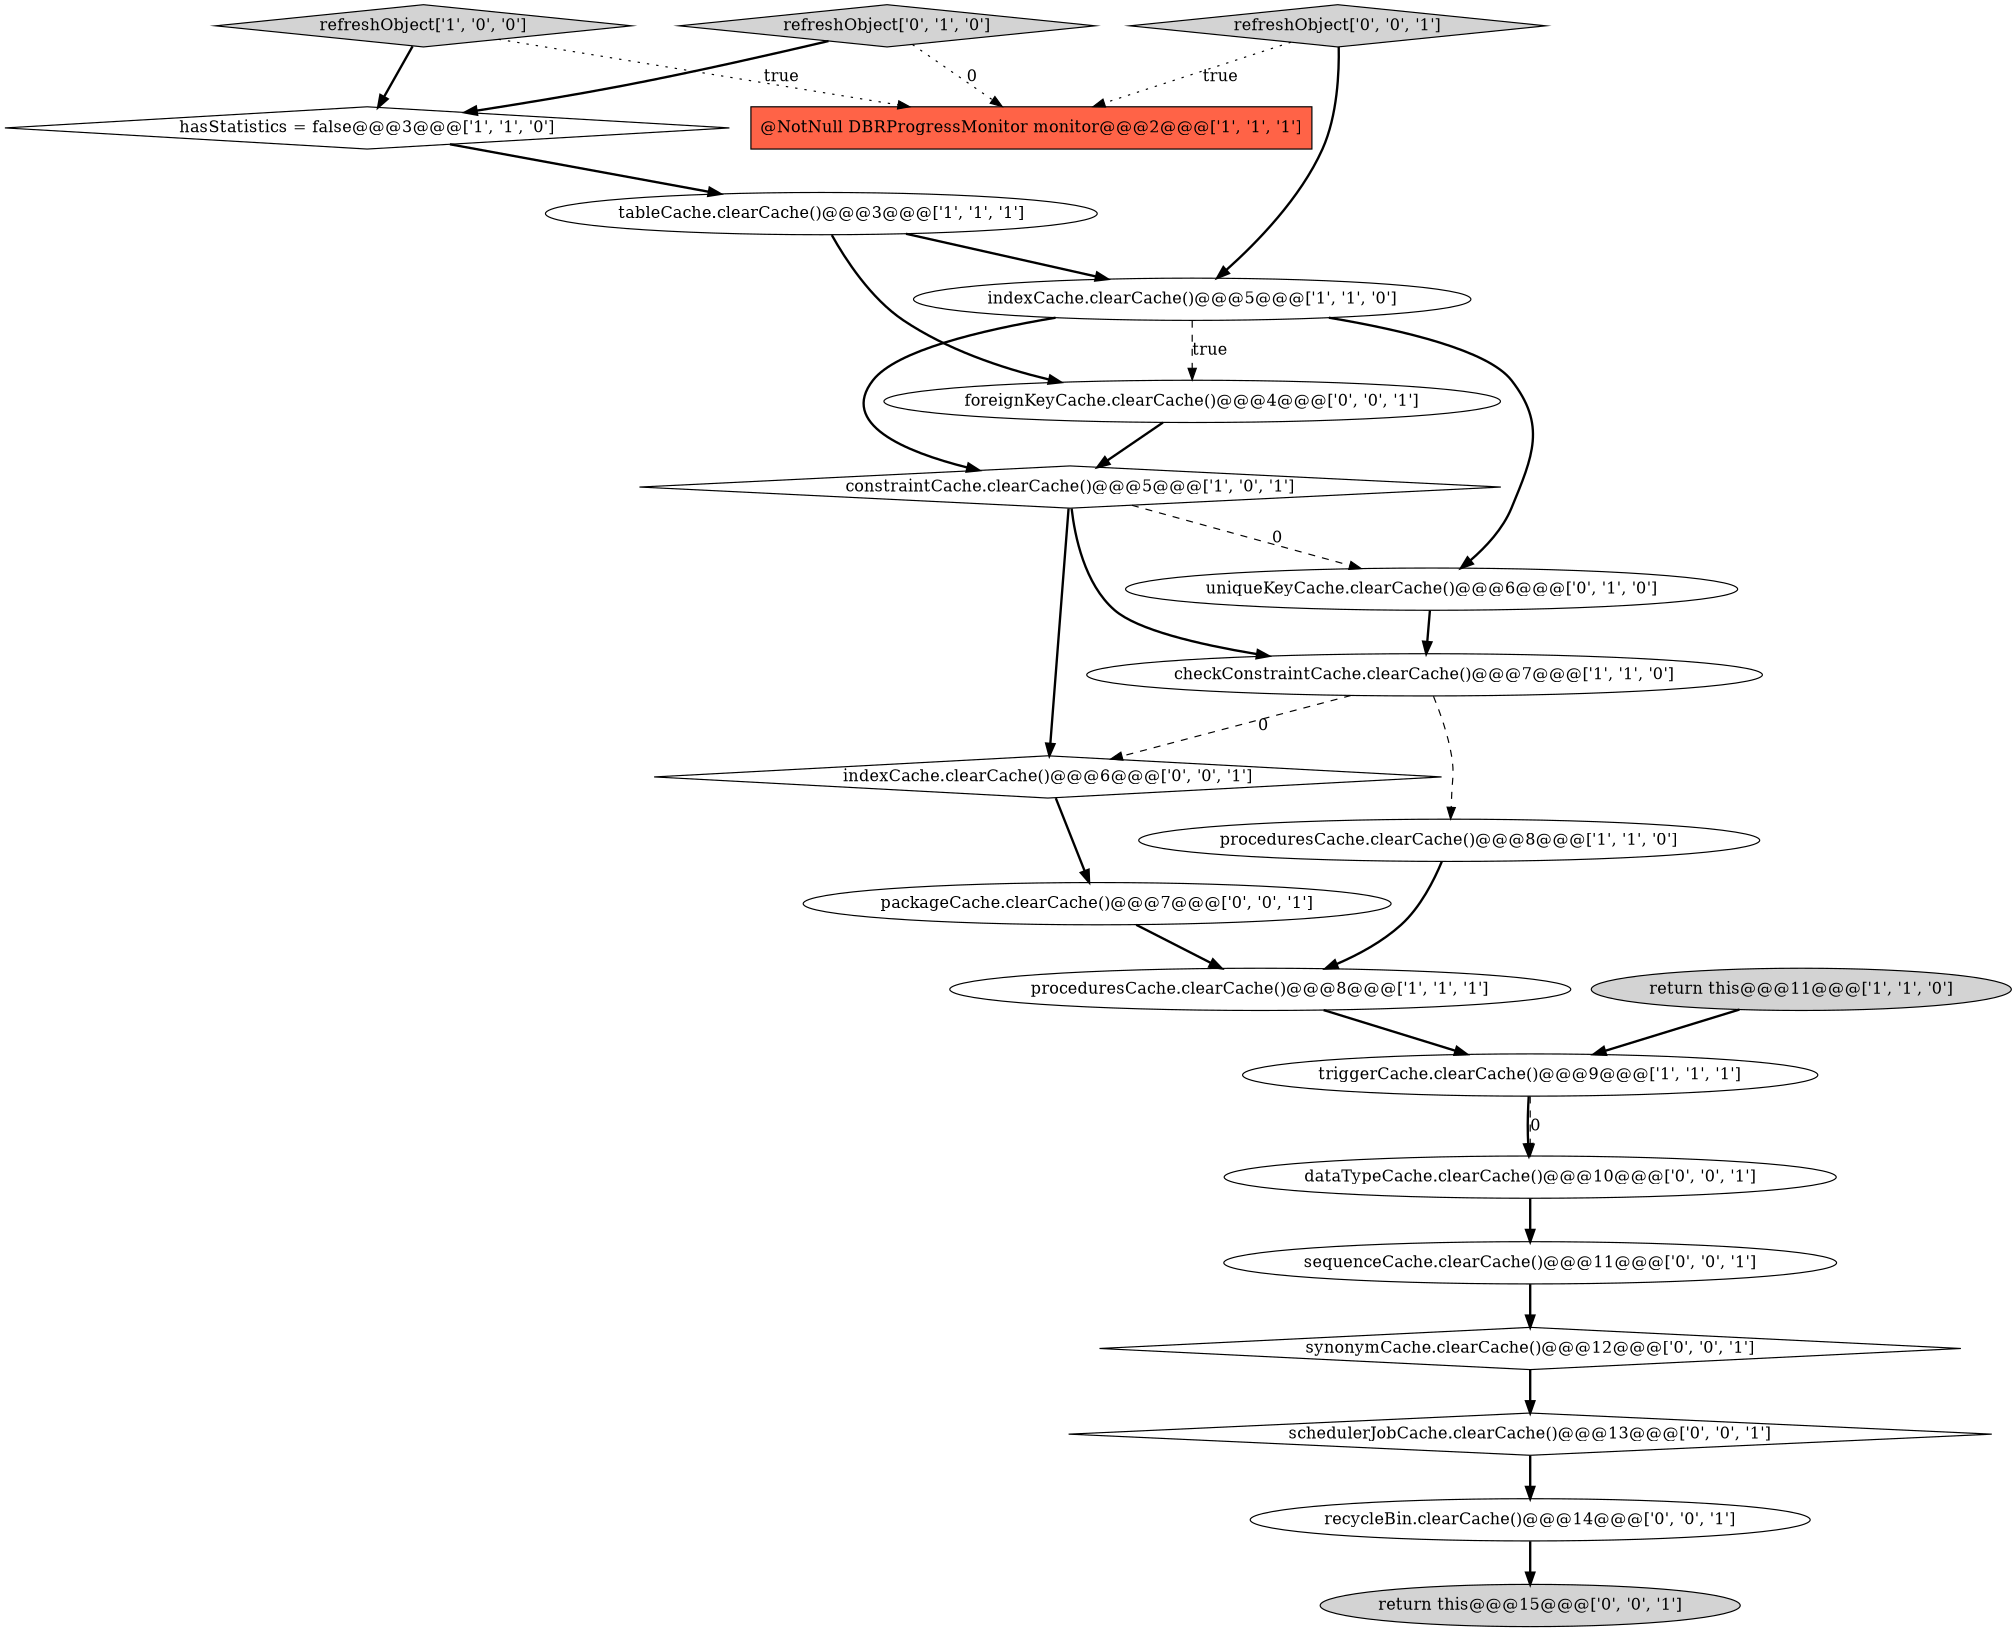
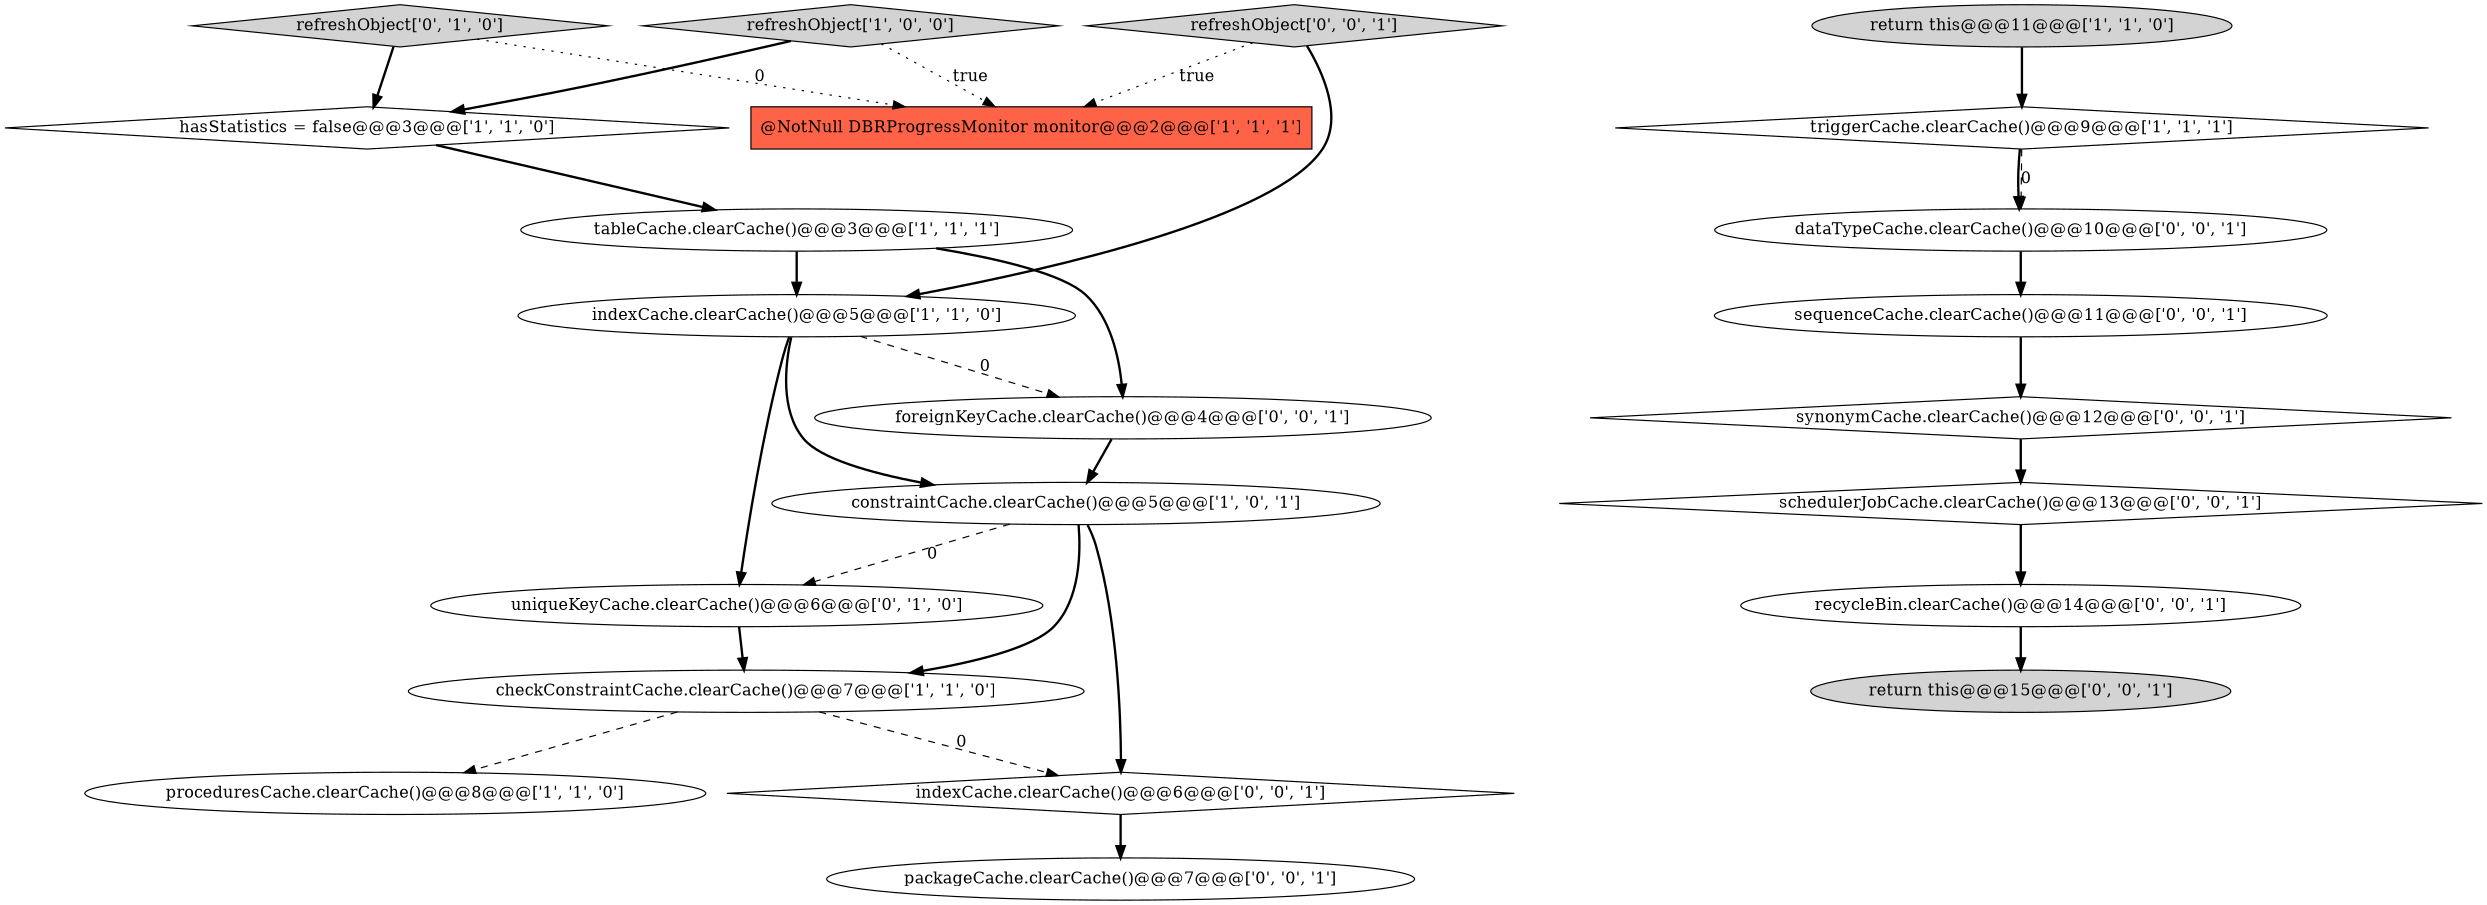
(1210, 350) -> (986, 367)
(1070, 487) -> (1076, 503)
(1260, 989) -> none
(1530, 1075) -> (2022, 128)
